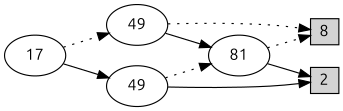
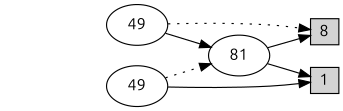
(283, 43) -> (283, 43)
(35, 56) -> none
(325, 80) -> (325, 80)
